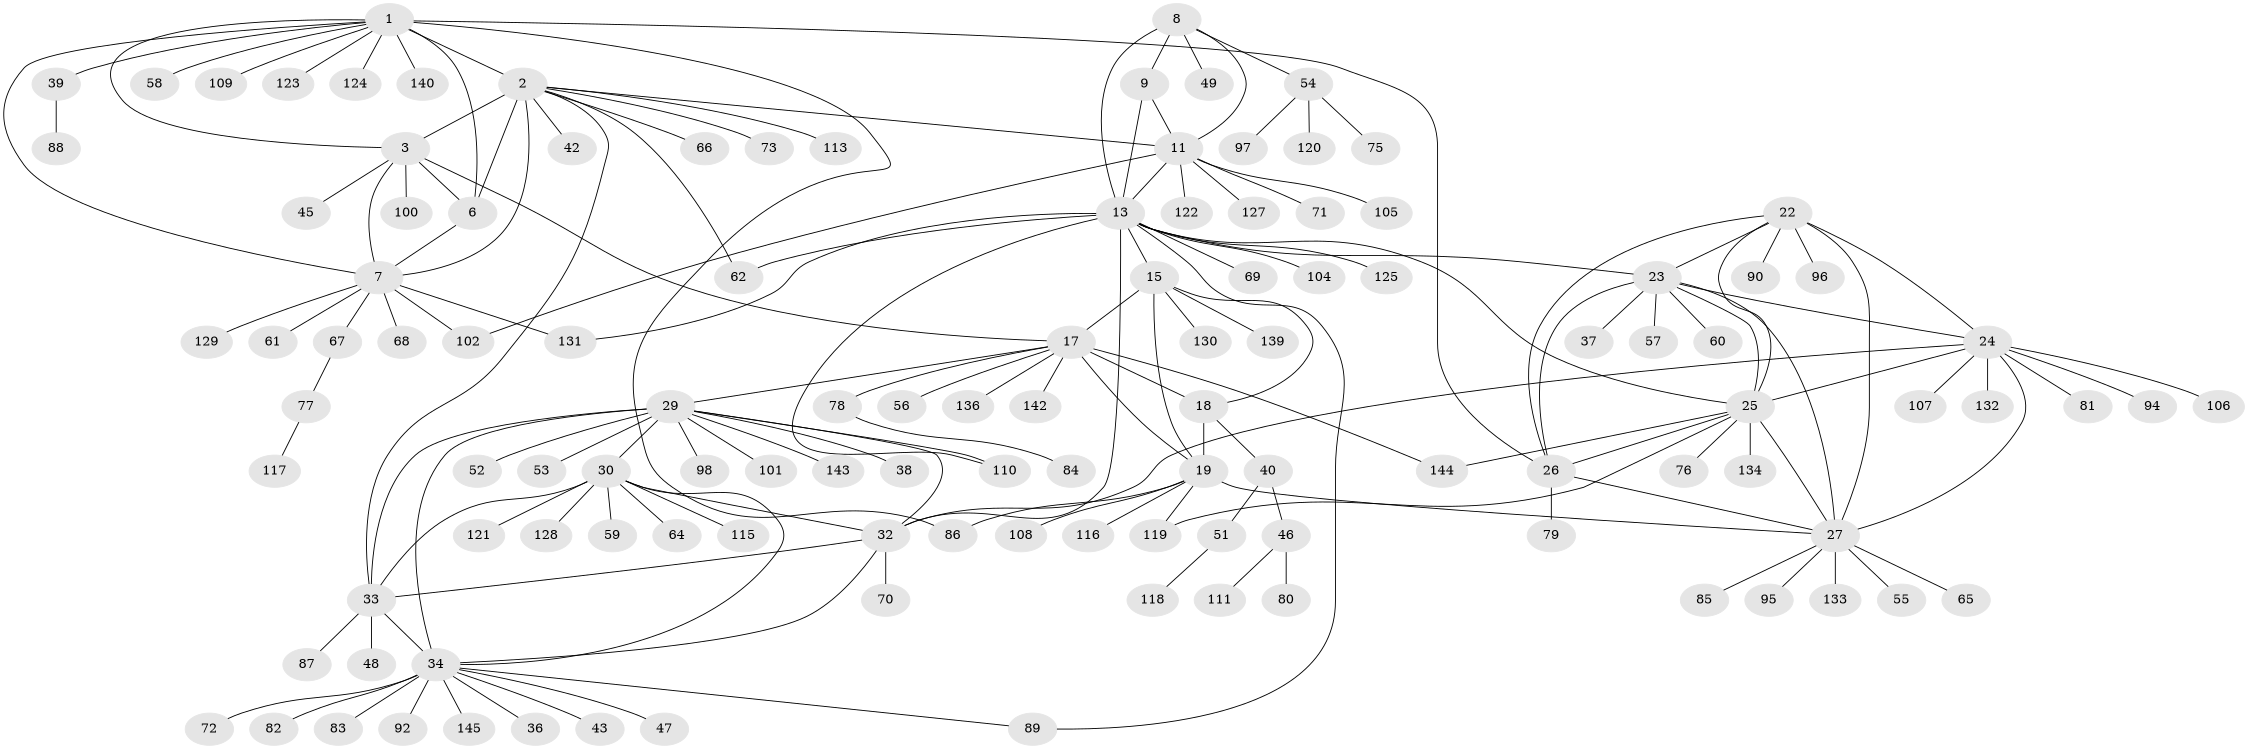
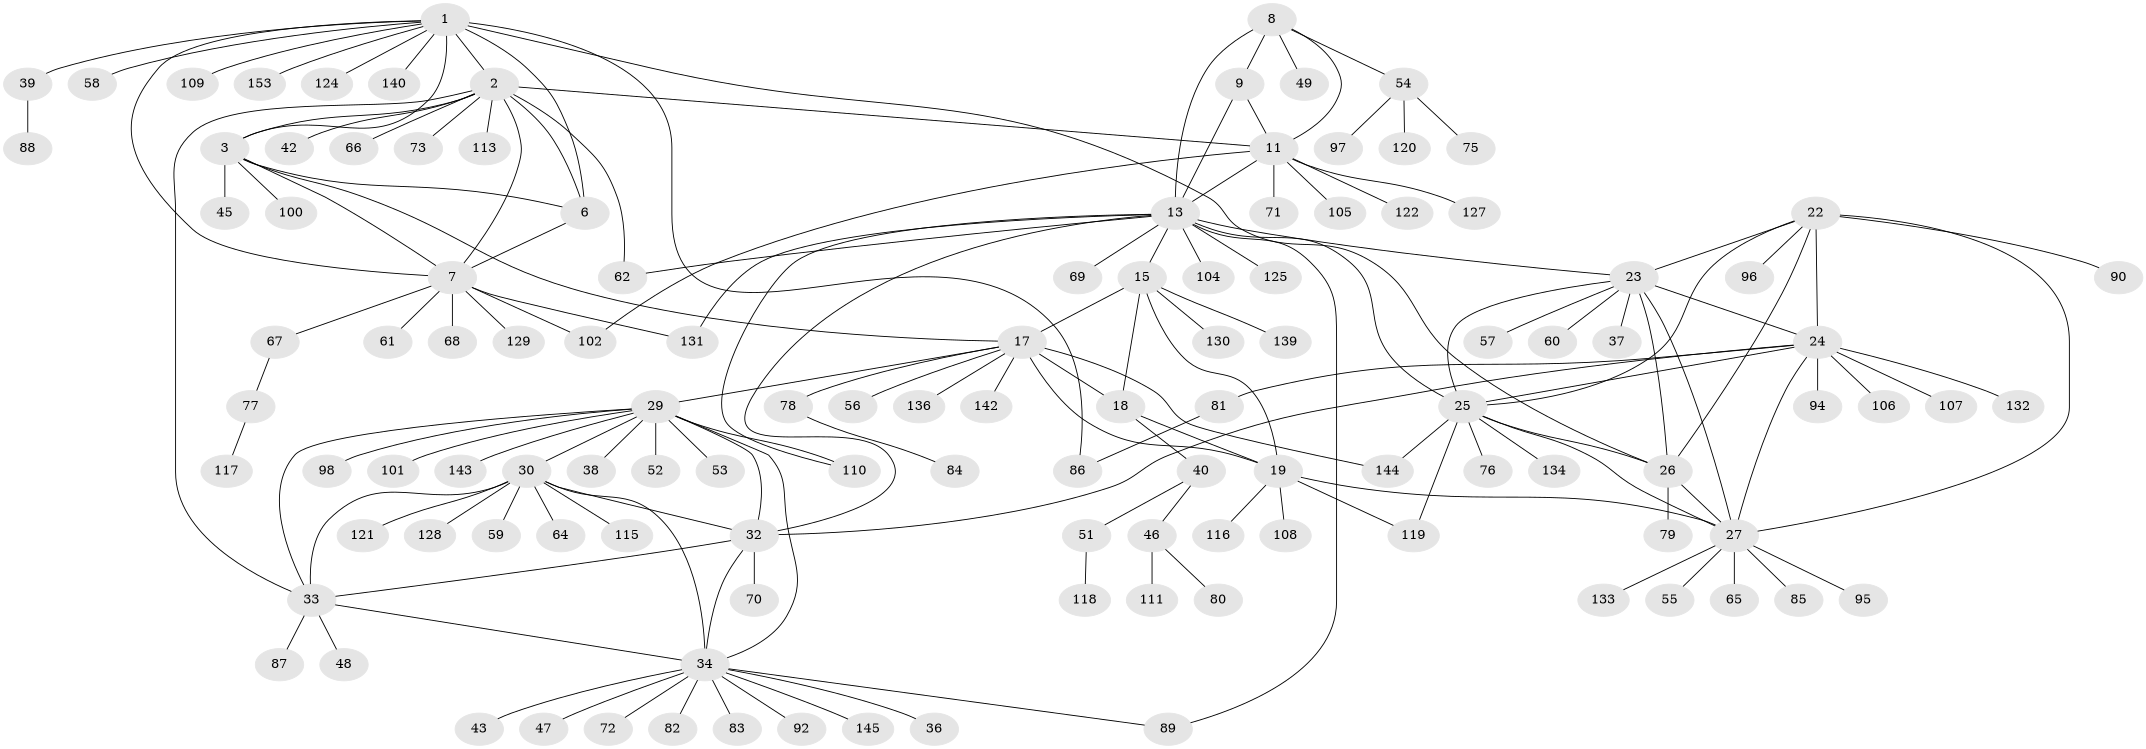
(288, 84) -> (260, 84)
(1078, 503) -> (1164, 432)
